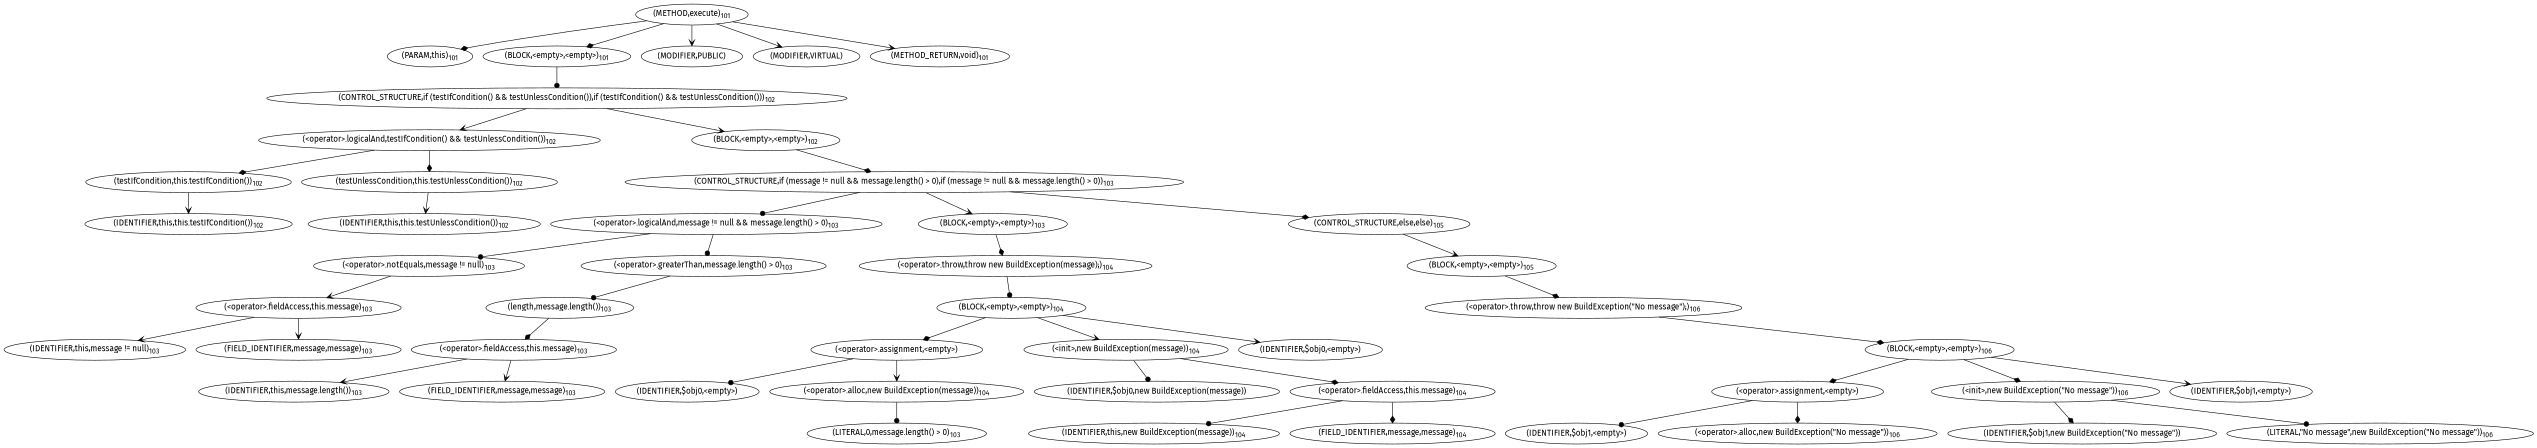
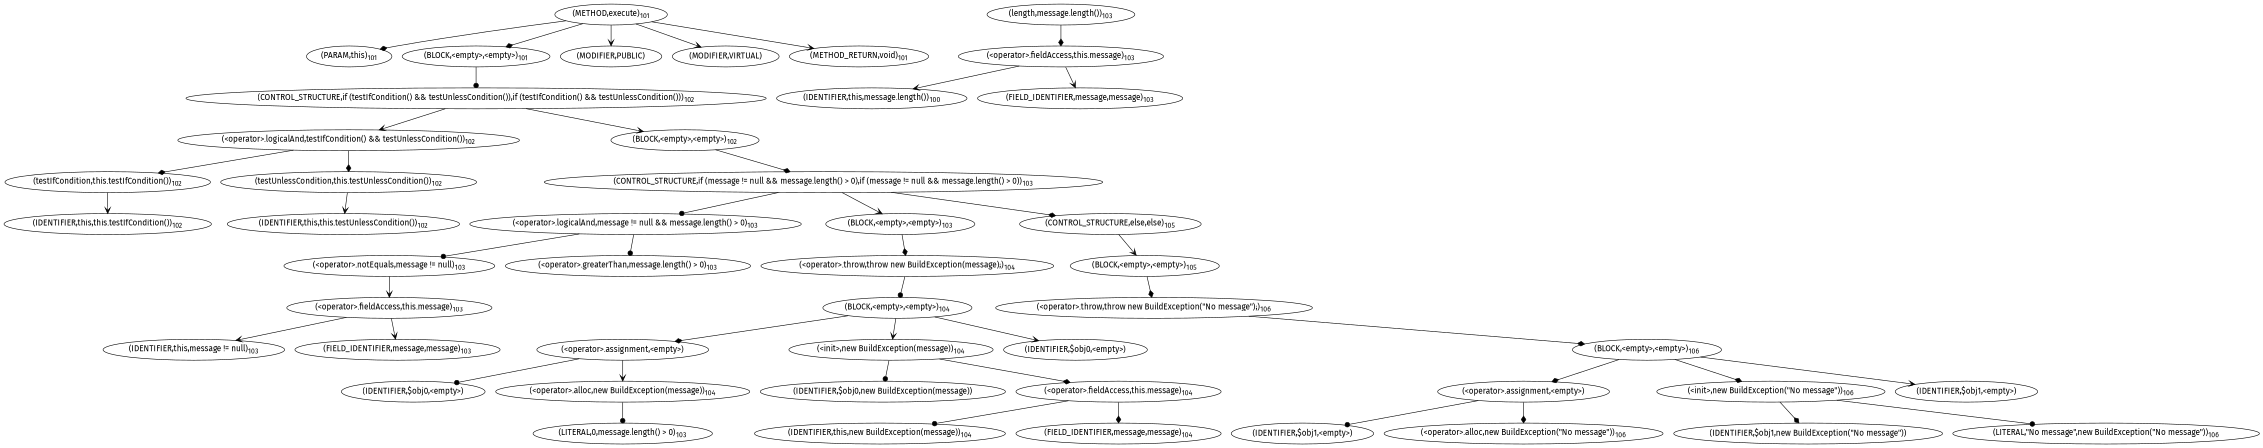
(633, 286) -> none
(357, 391) -> (935, 97)
